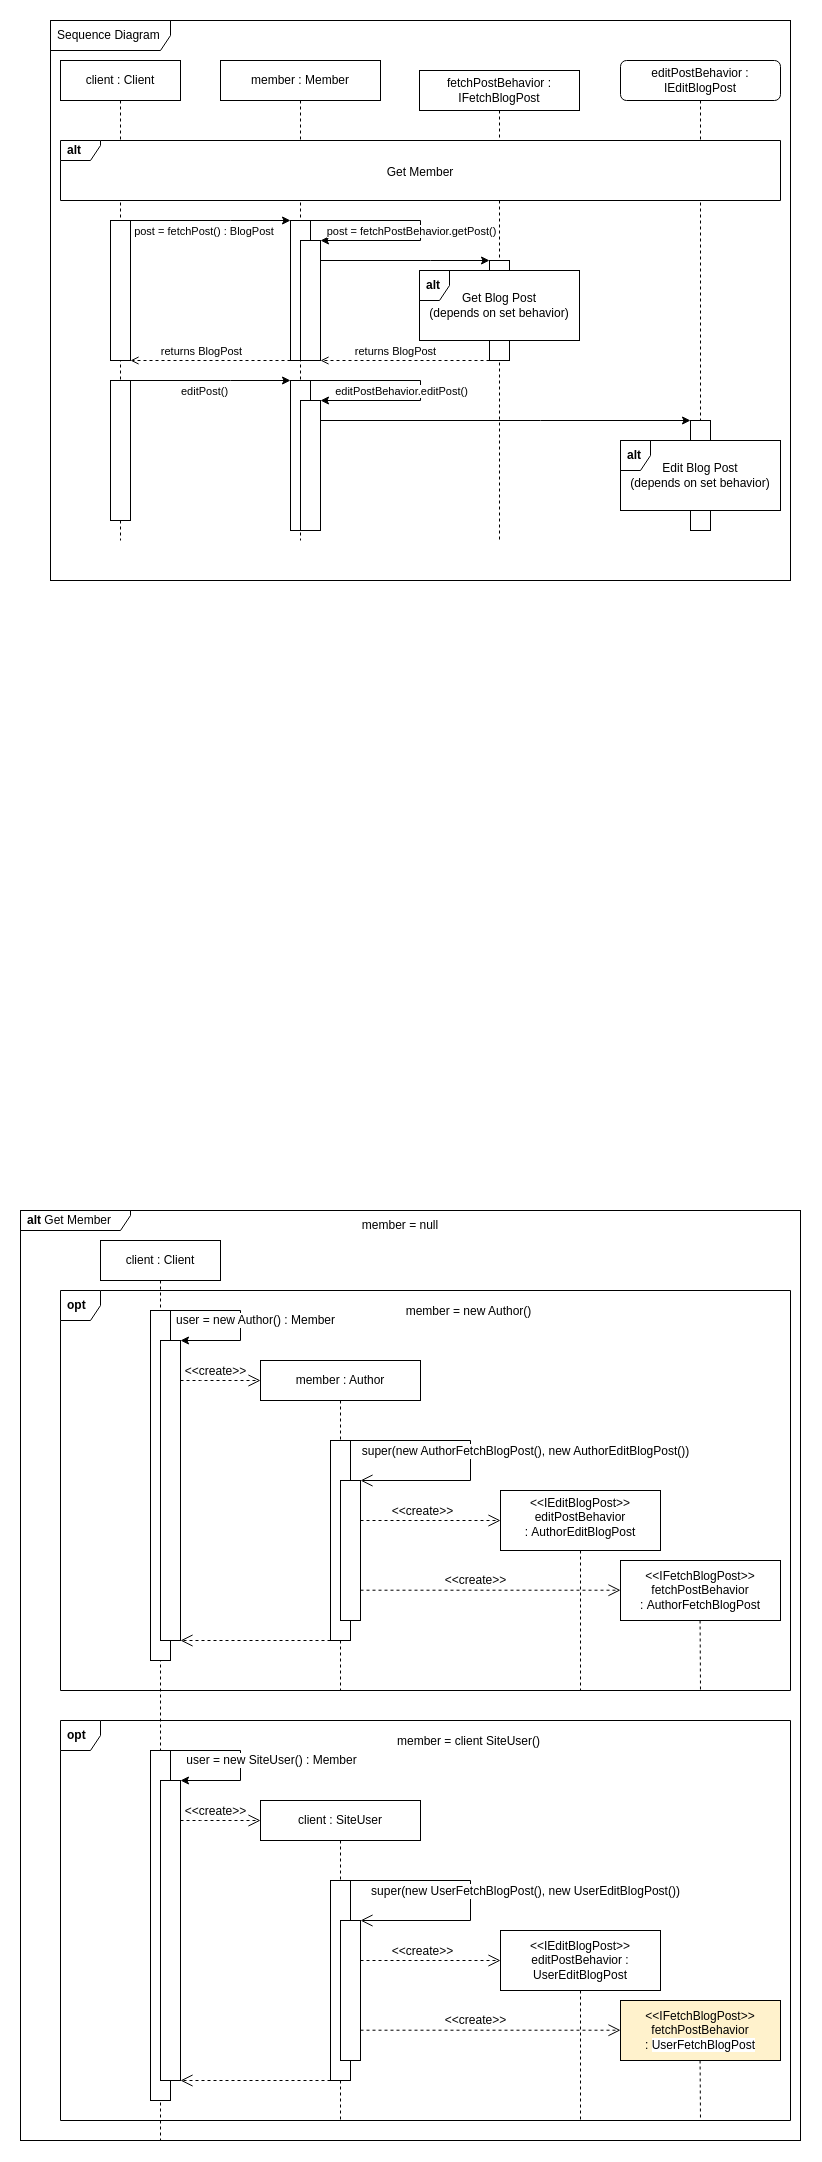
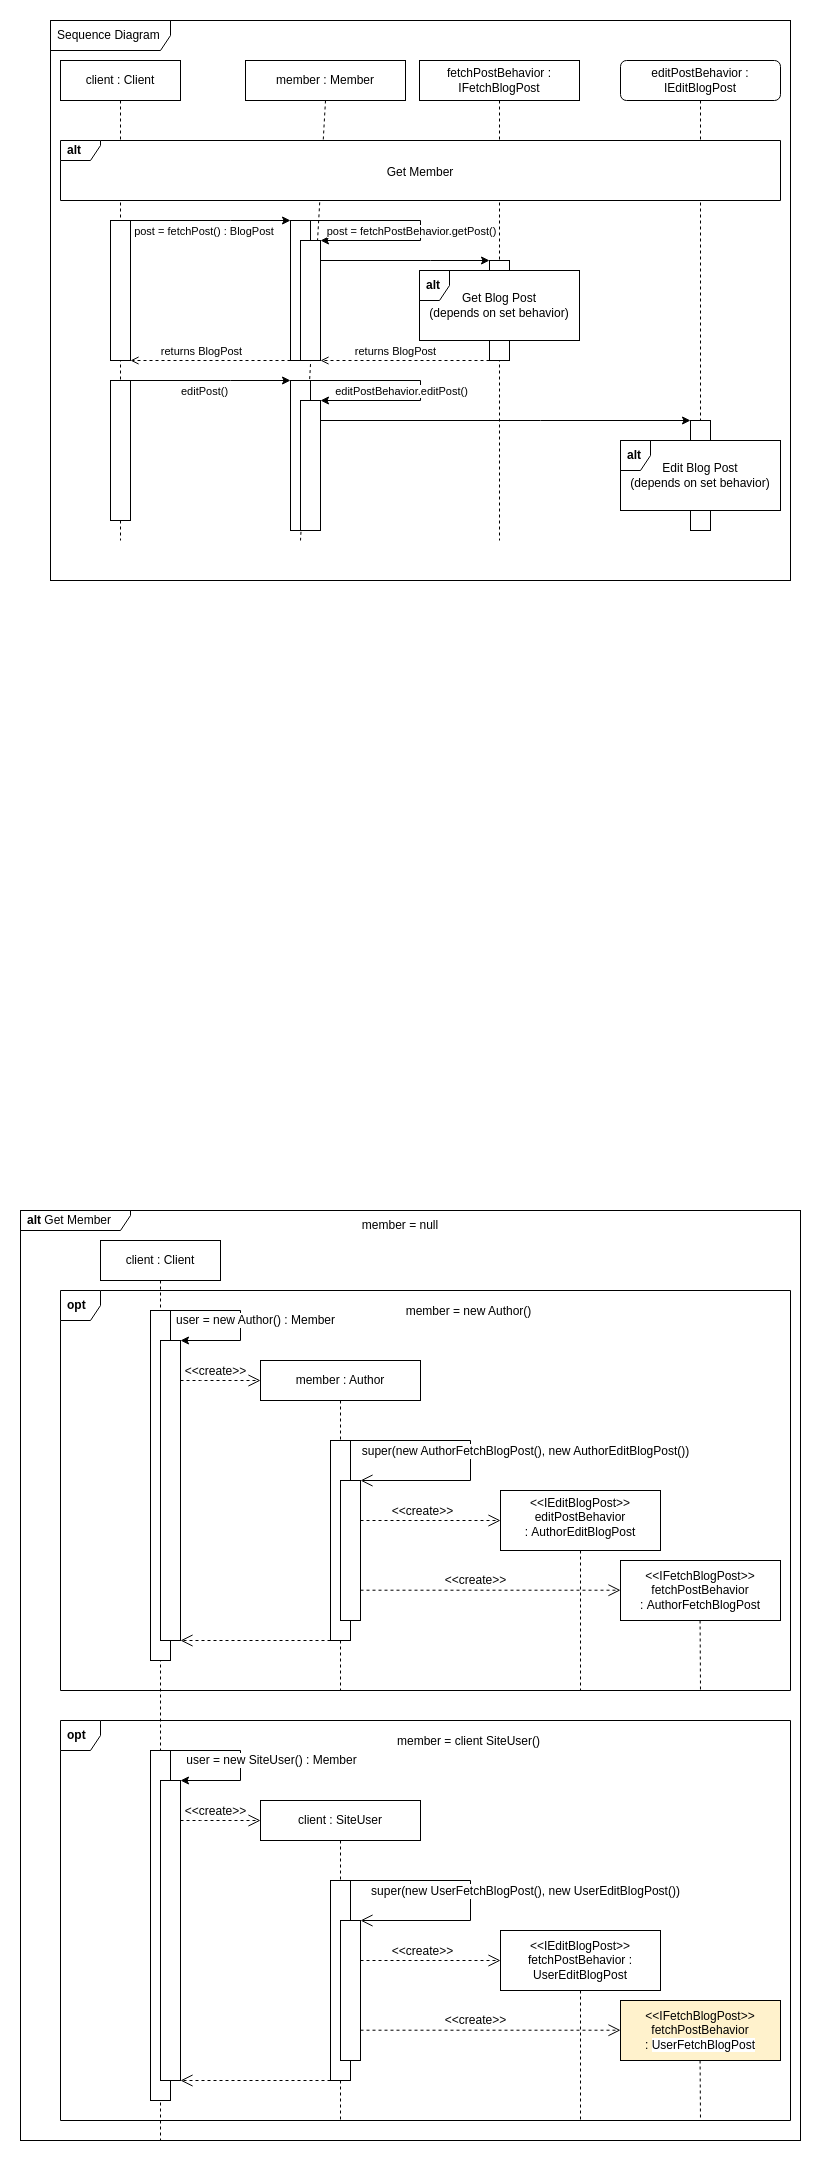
(301, 81) -> (326, 81)
(500, 91) -> (500, 81)
(581, 1961) -> (581, 1961)
